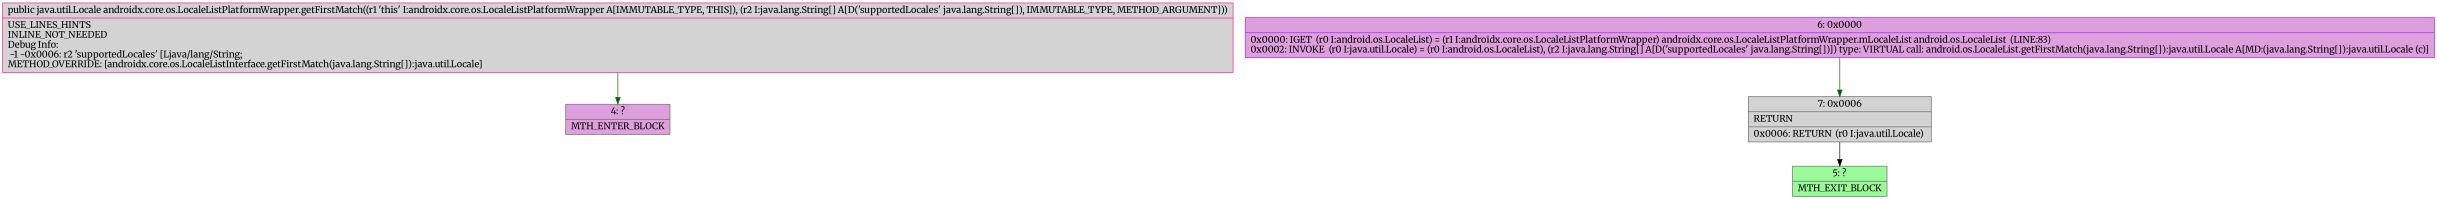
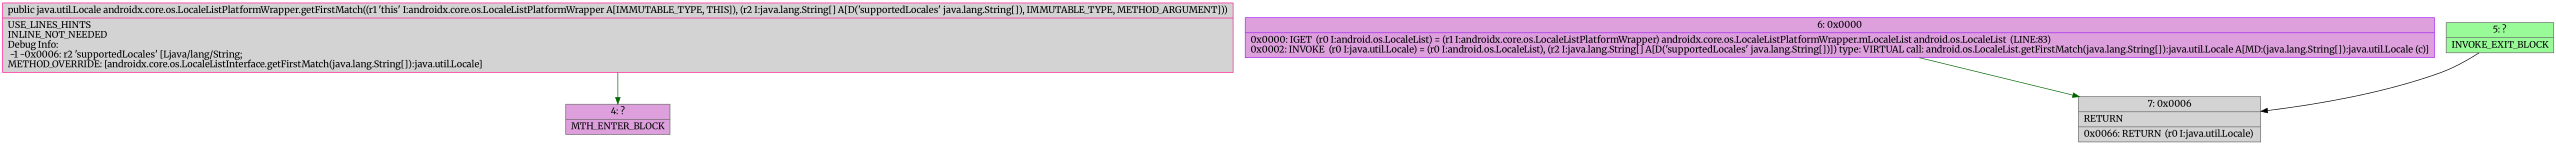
(1840, 134) -> (2170, 134)
(1840, 151) -> (2376, 91)
(1840, 188) -> (2500, 45)
